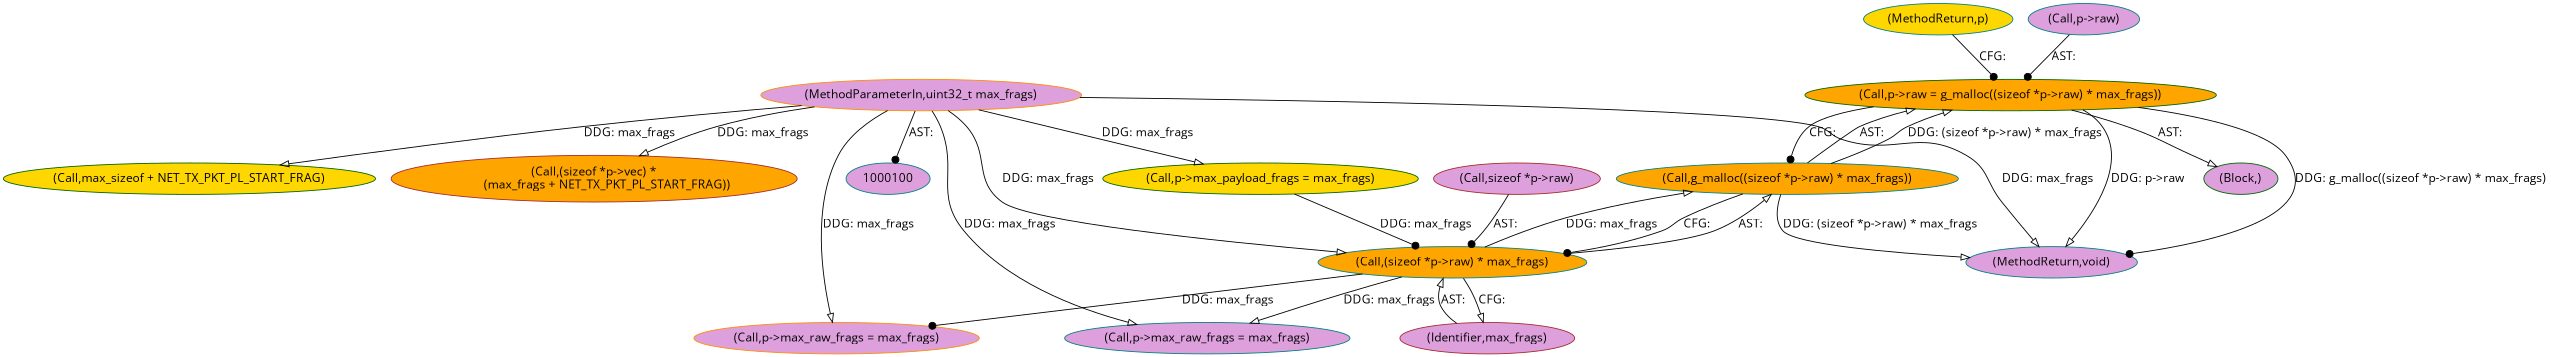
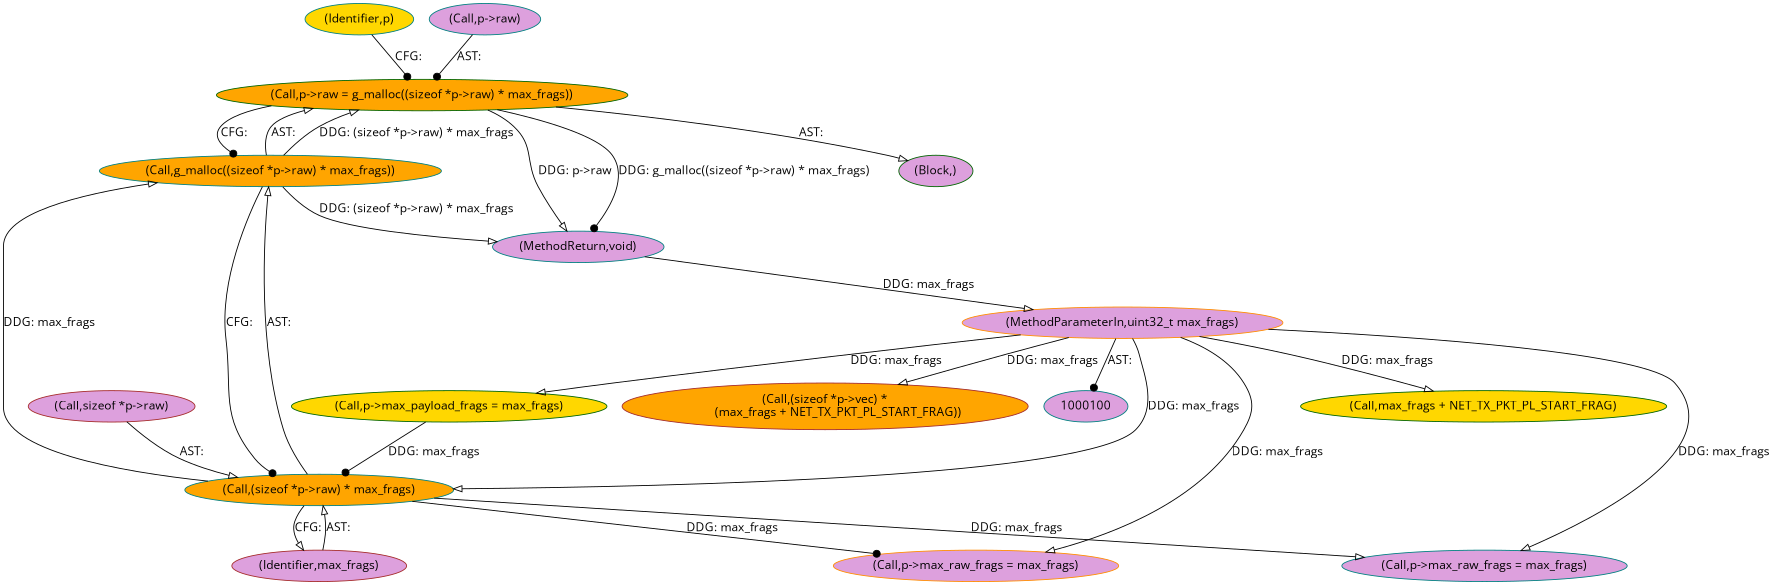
(1938, 19) -> (359, 19)
(1581, 109) -> (834, 283)
(189, 179) -> (1484, 406)
(1493, 219) -> (174, 456)
